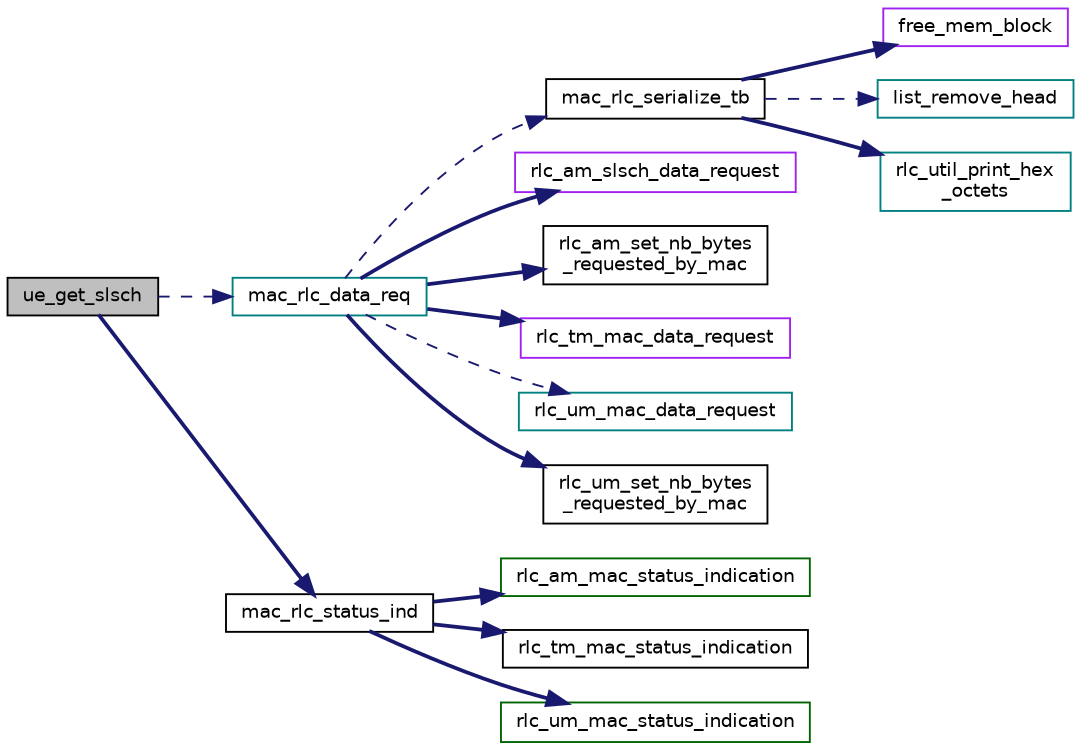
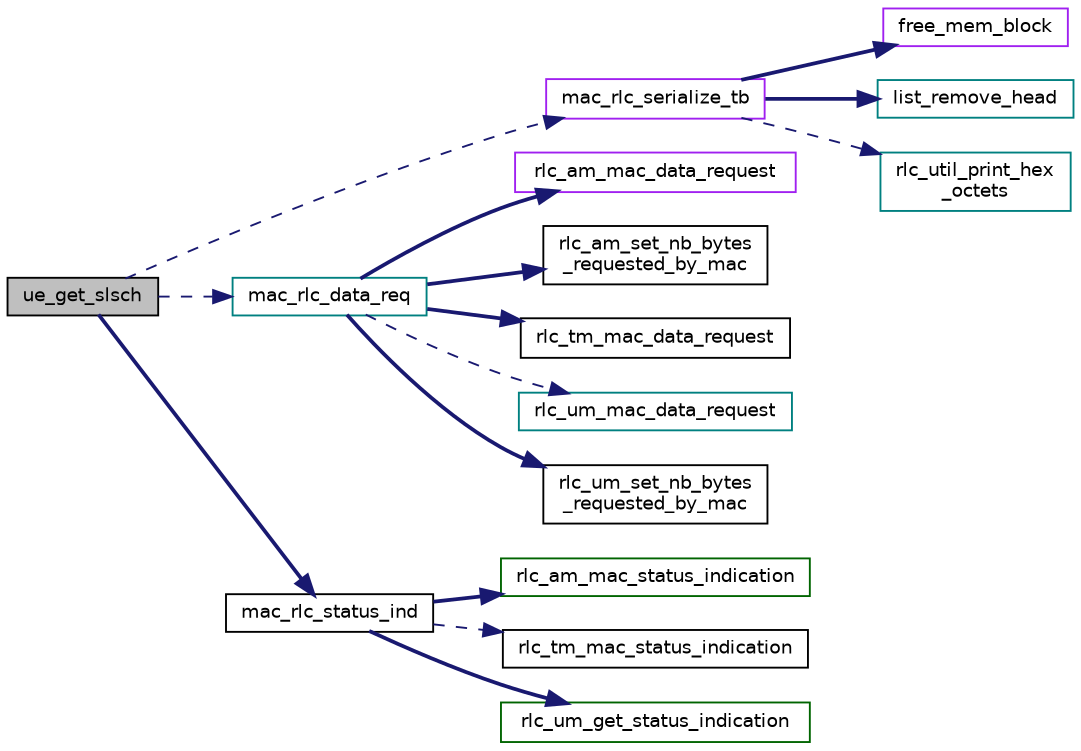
(655, 99) -> (655, 99)
(812, 99) -> (812, 99)
(802, 133) -> (802, 133)
(655, 172) -> (655, 172)
(427, 189) -> (333, 194)
(655, 338) -> (655, 338)
(458, 627) -> (458, 627)
(655, 722) -> (655, 722)
